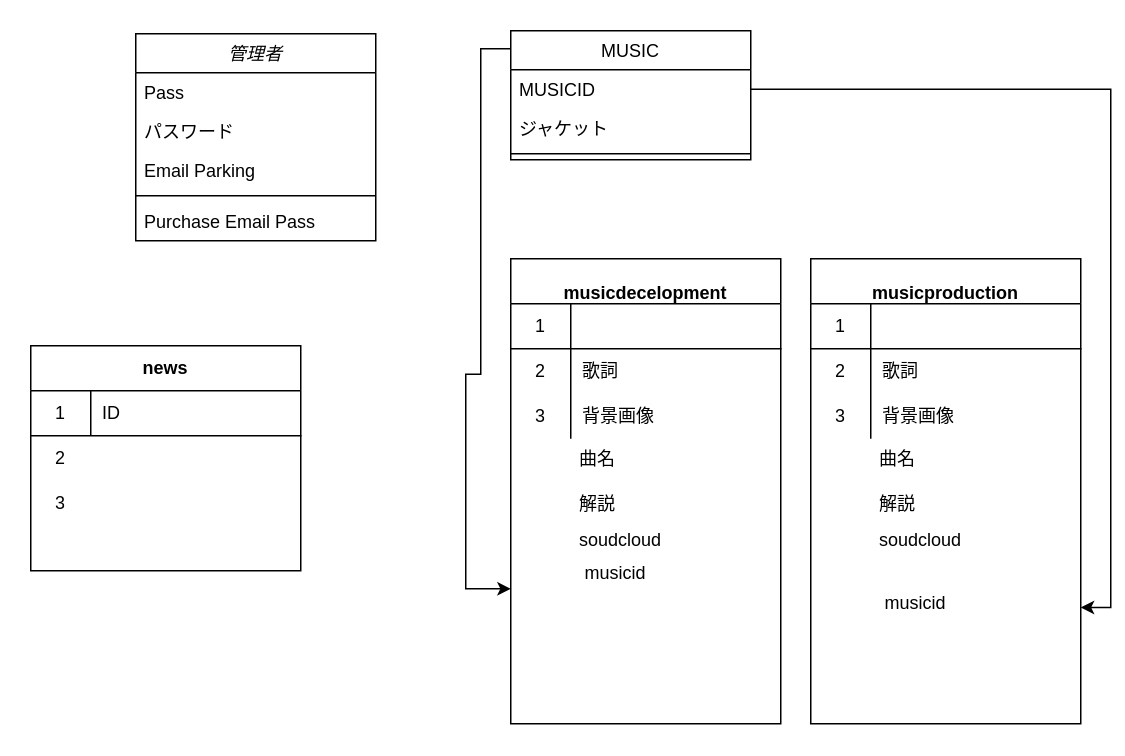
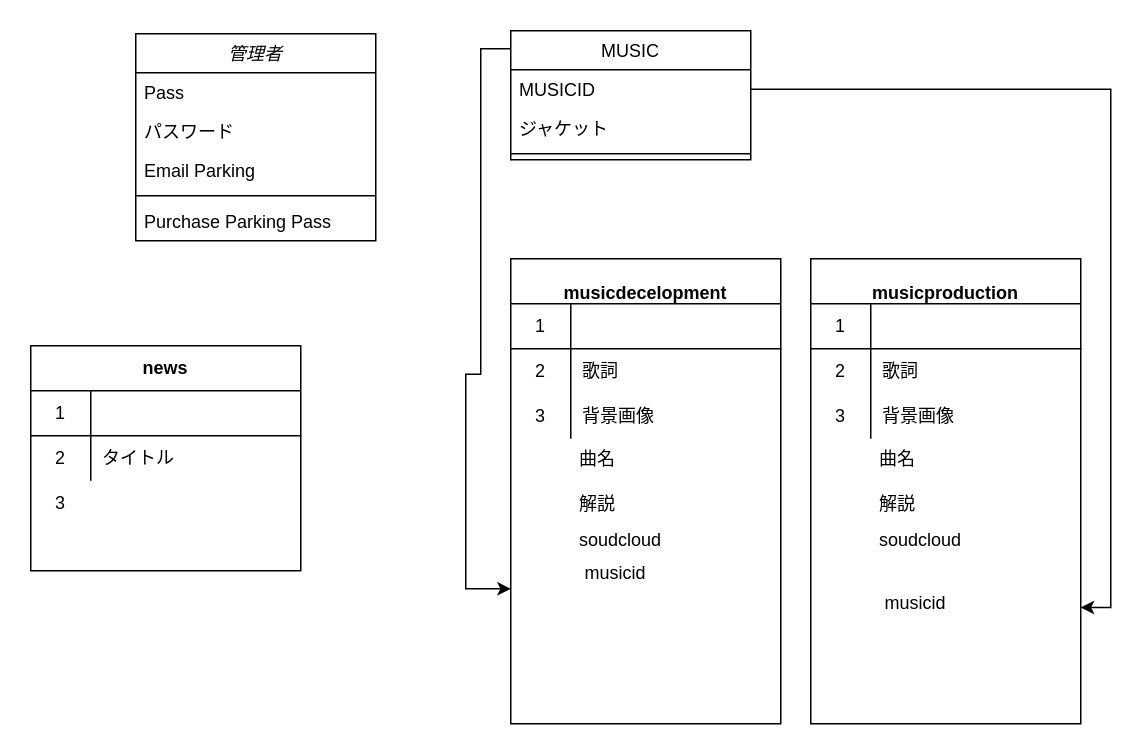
(230, 222) -> (243, 222)
(196, 413) -> none
none -> (196, 458)
